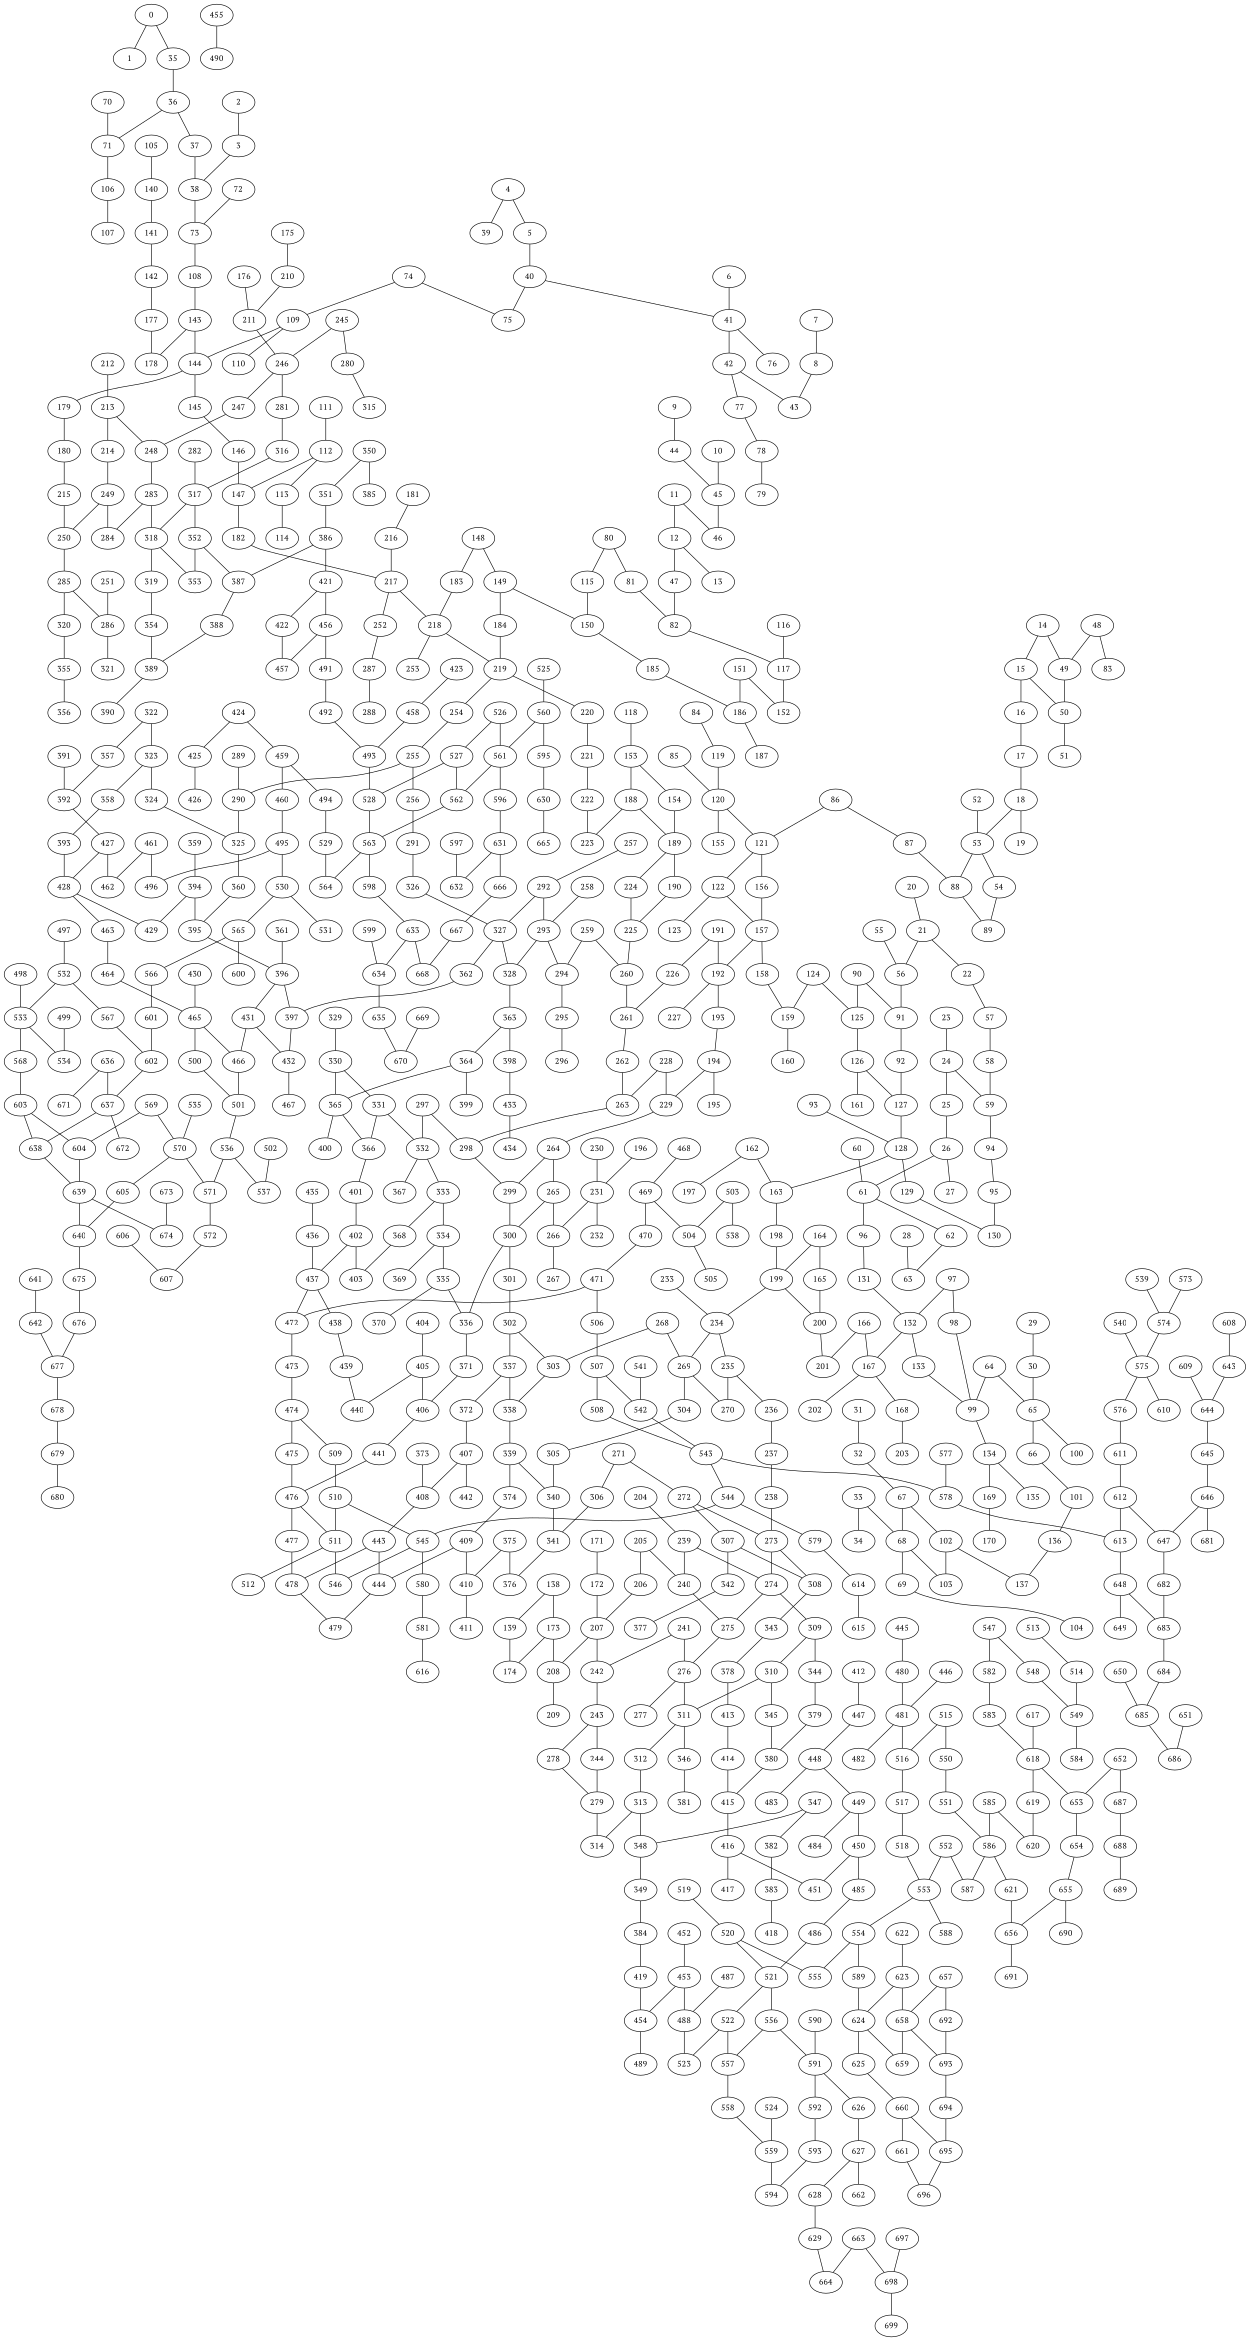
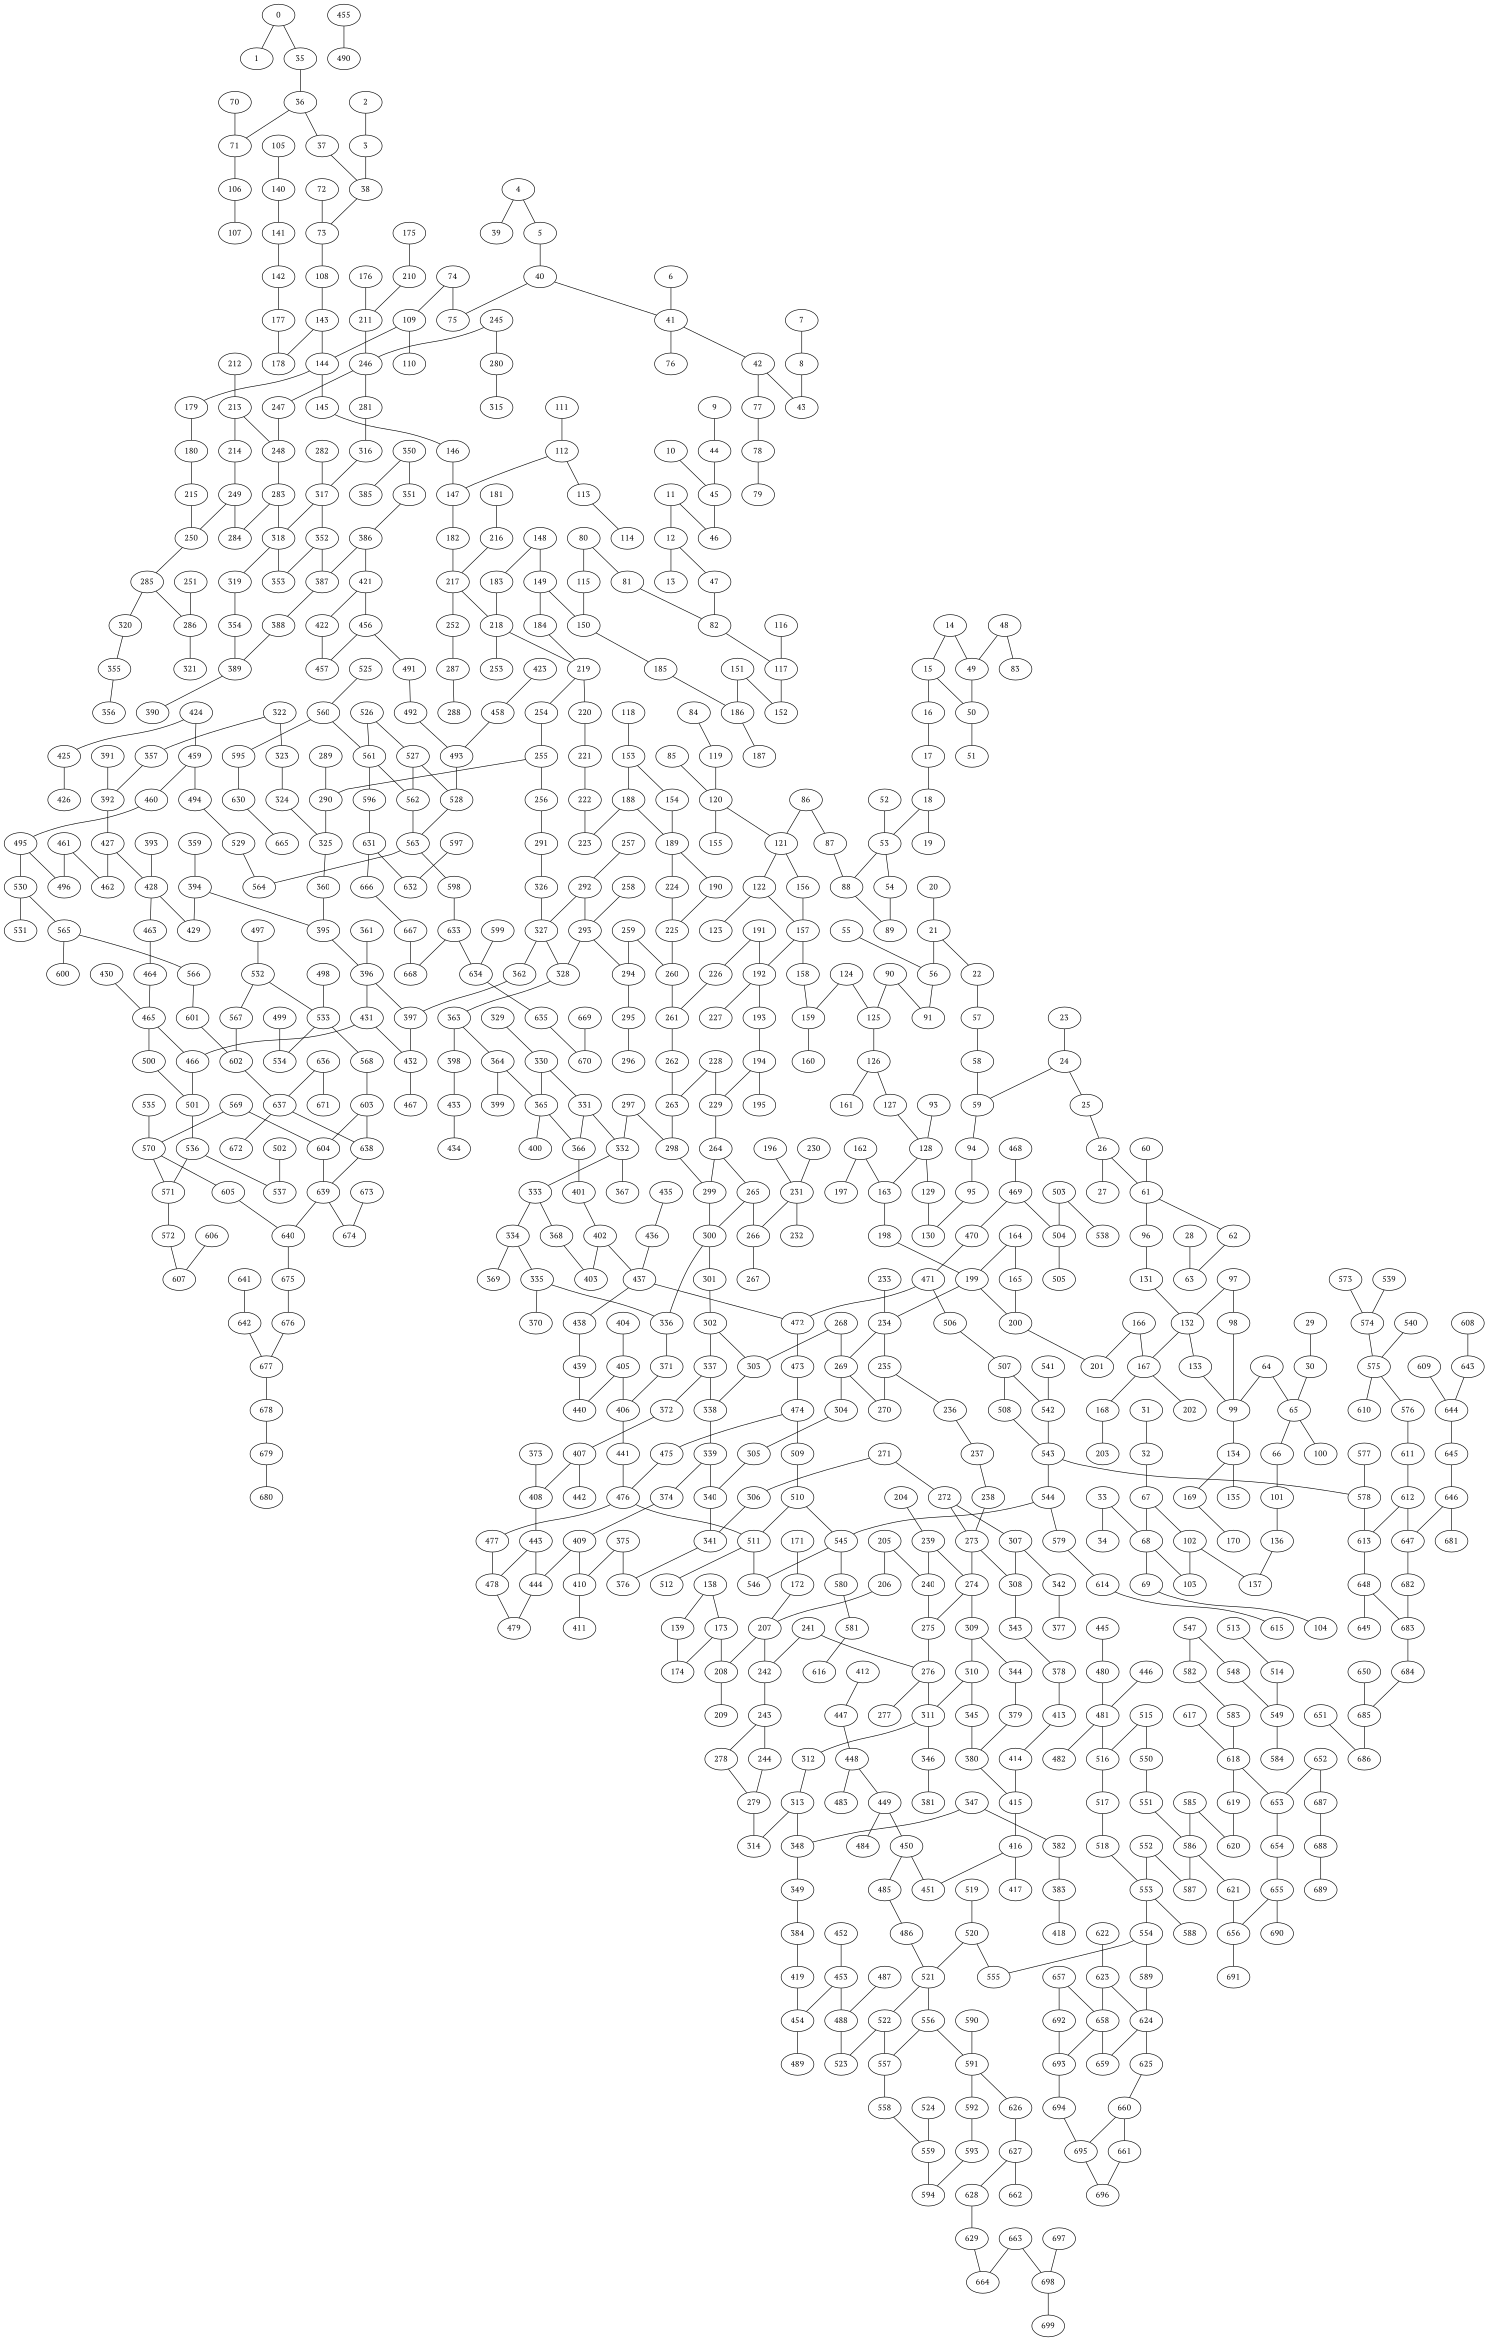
(108, 800) -> none
(901, 1062) -> none
